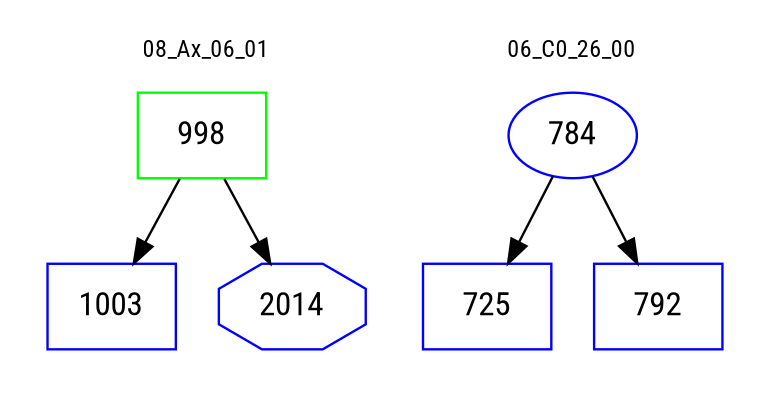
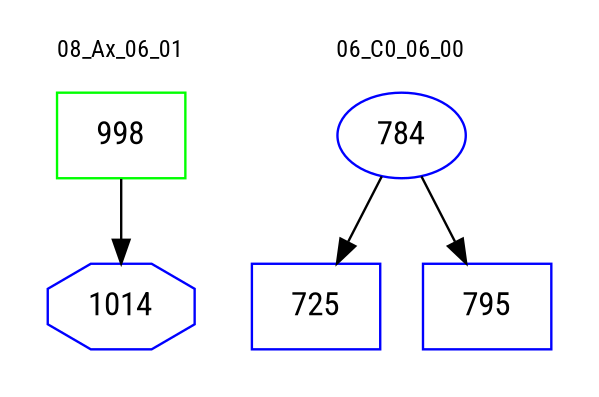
(573, 51) -> (402, 51)
(112, 307) -> none
(292, 307) -> (121, 307)
(658, 307) -> (487, 307)
